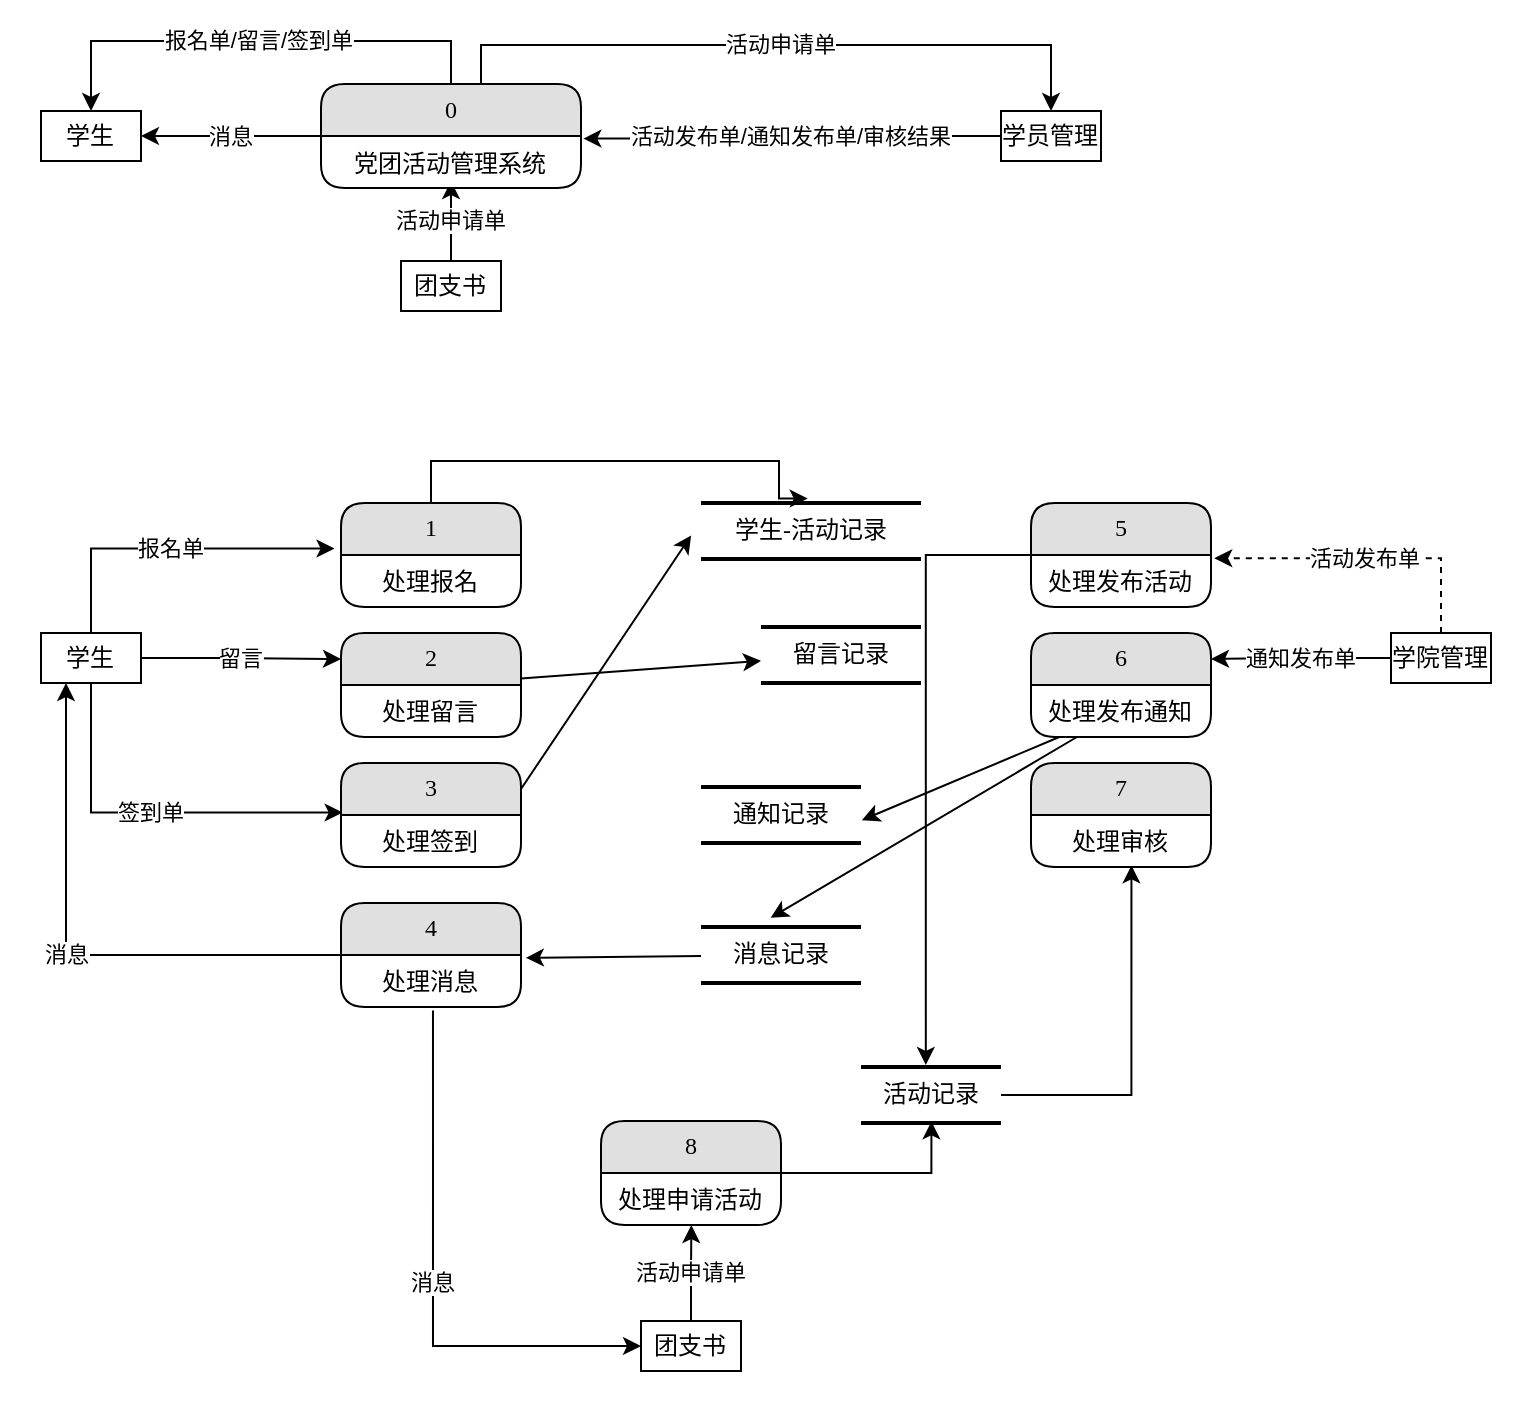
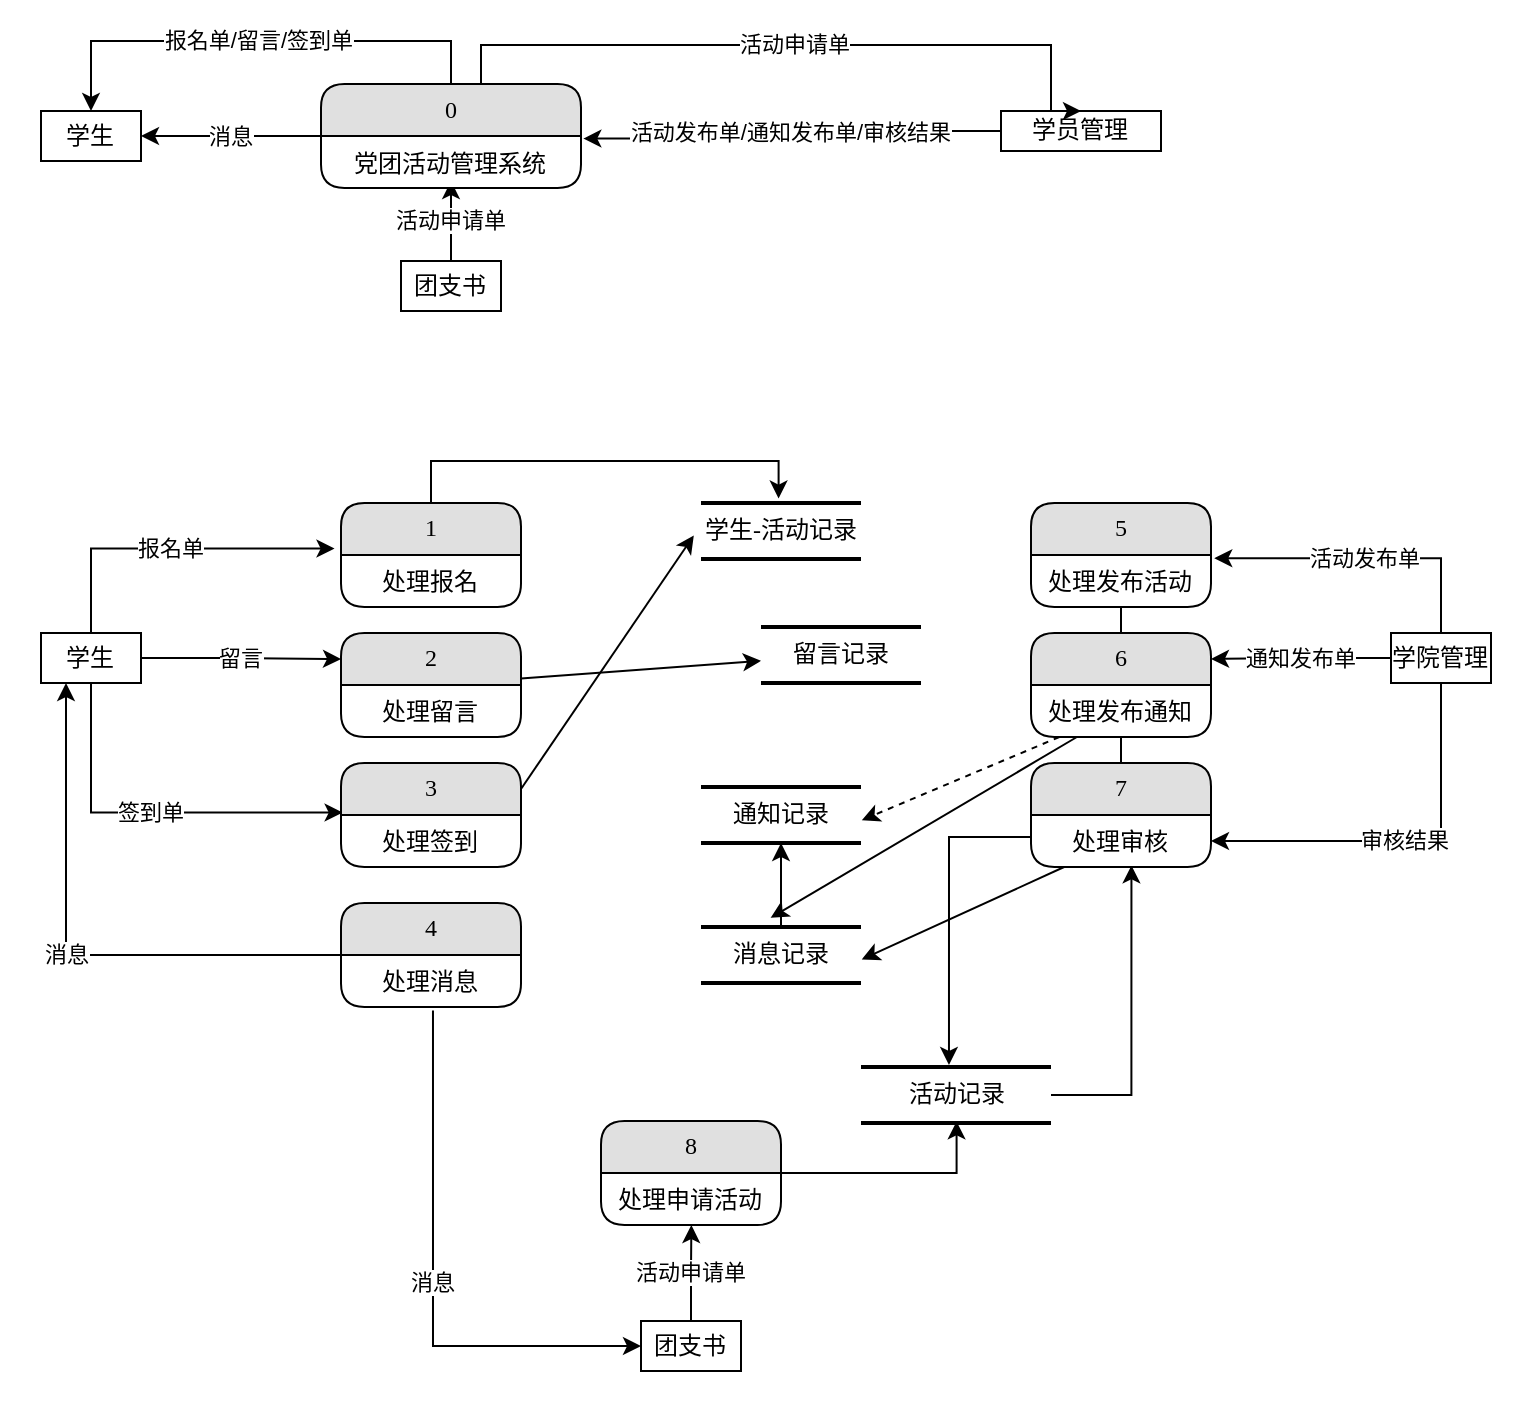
(1051, 136) -> (1081, 131)
(811, 531) -> (781, 531)
(1441, 580) -> (1441, 580)
(992, 765) -> (992, 765)
none -> (1412, 841)
none -> (997, 898)
(620, 957) -> (781, 880)
(931, 1095) -> (956, 1095)
